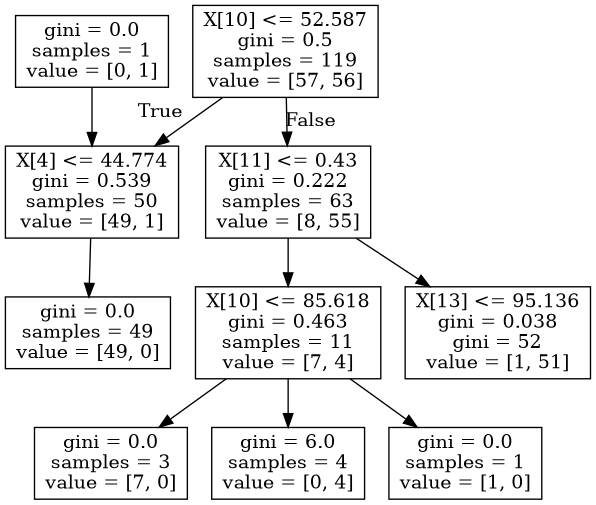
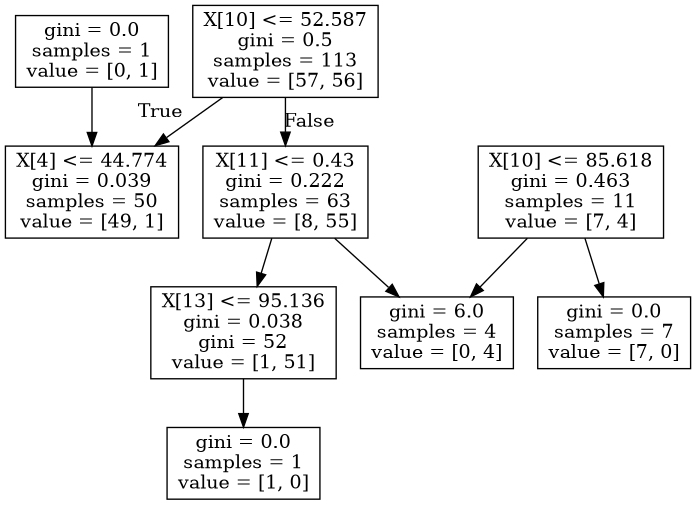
(285, 51) -> (285, 51)
(92, 192) -> (92, 192)
(288, 255) -> (362, 263)
(88, 333) -> none
(378, 399) -> (244, 396)
(111, 463) -> (614, 333)
